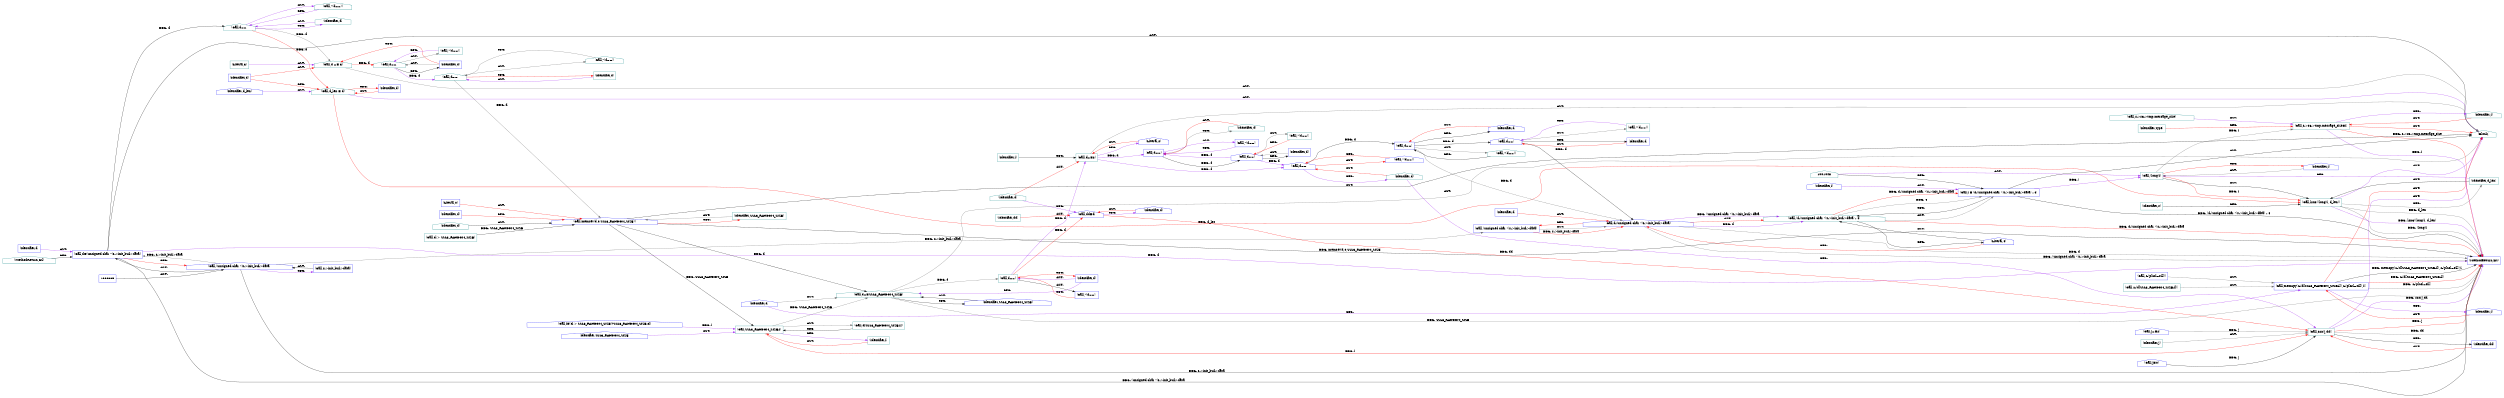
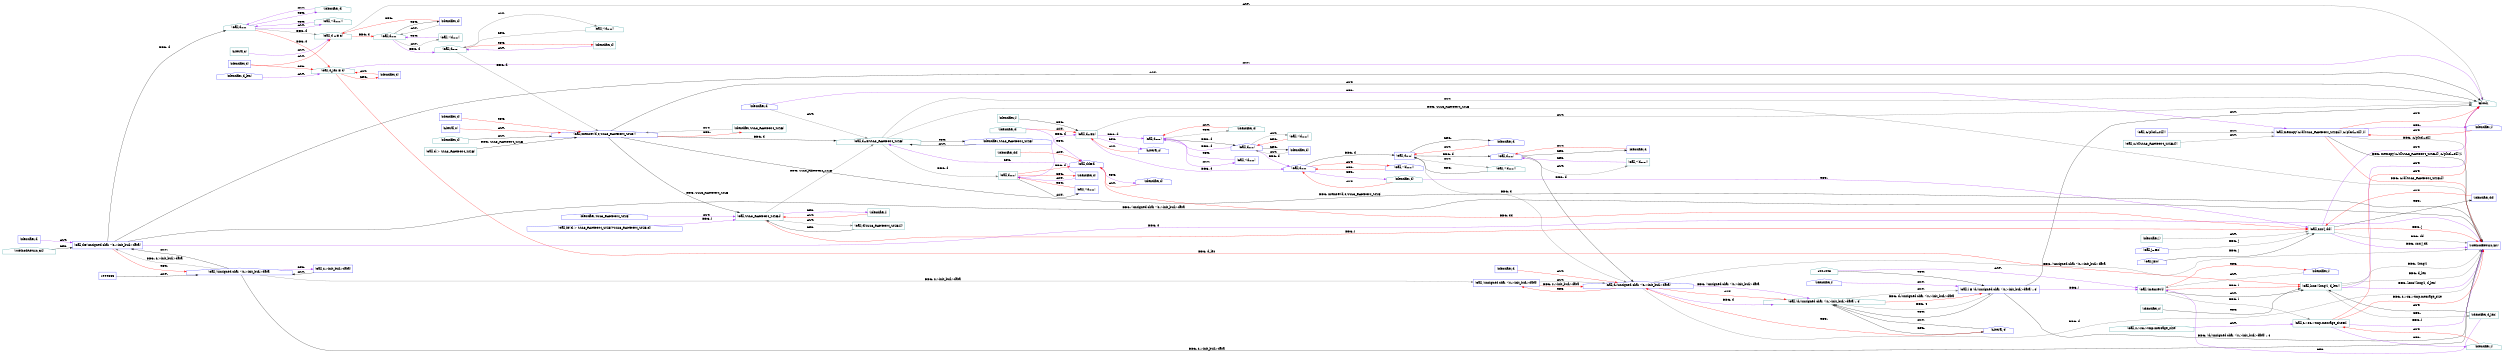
(2152, 129) -> none
(2152, 176) -> (2152, 290)
(2183, 231) -> none
